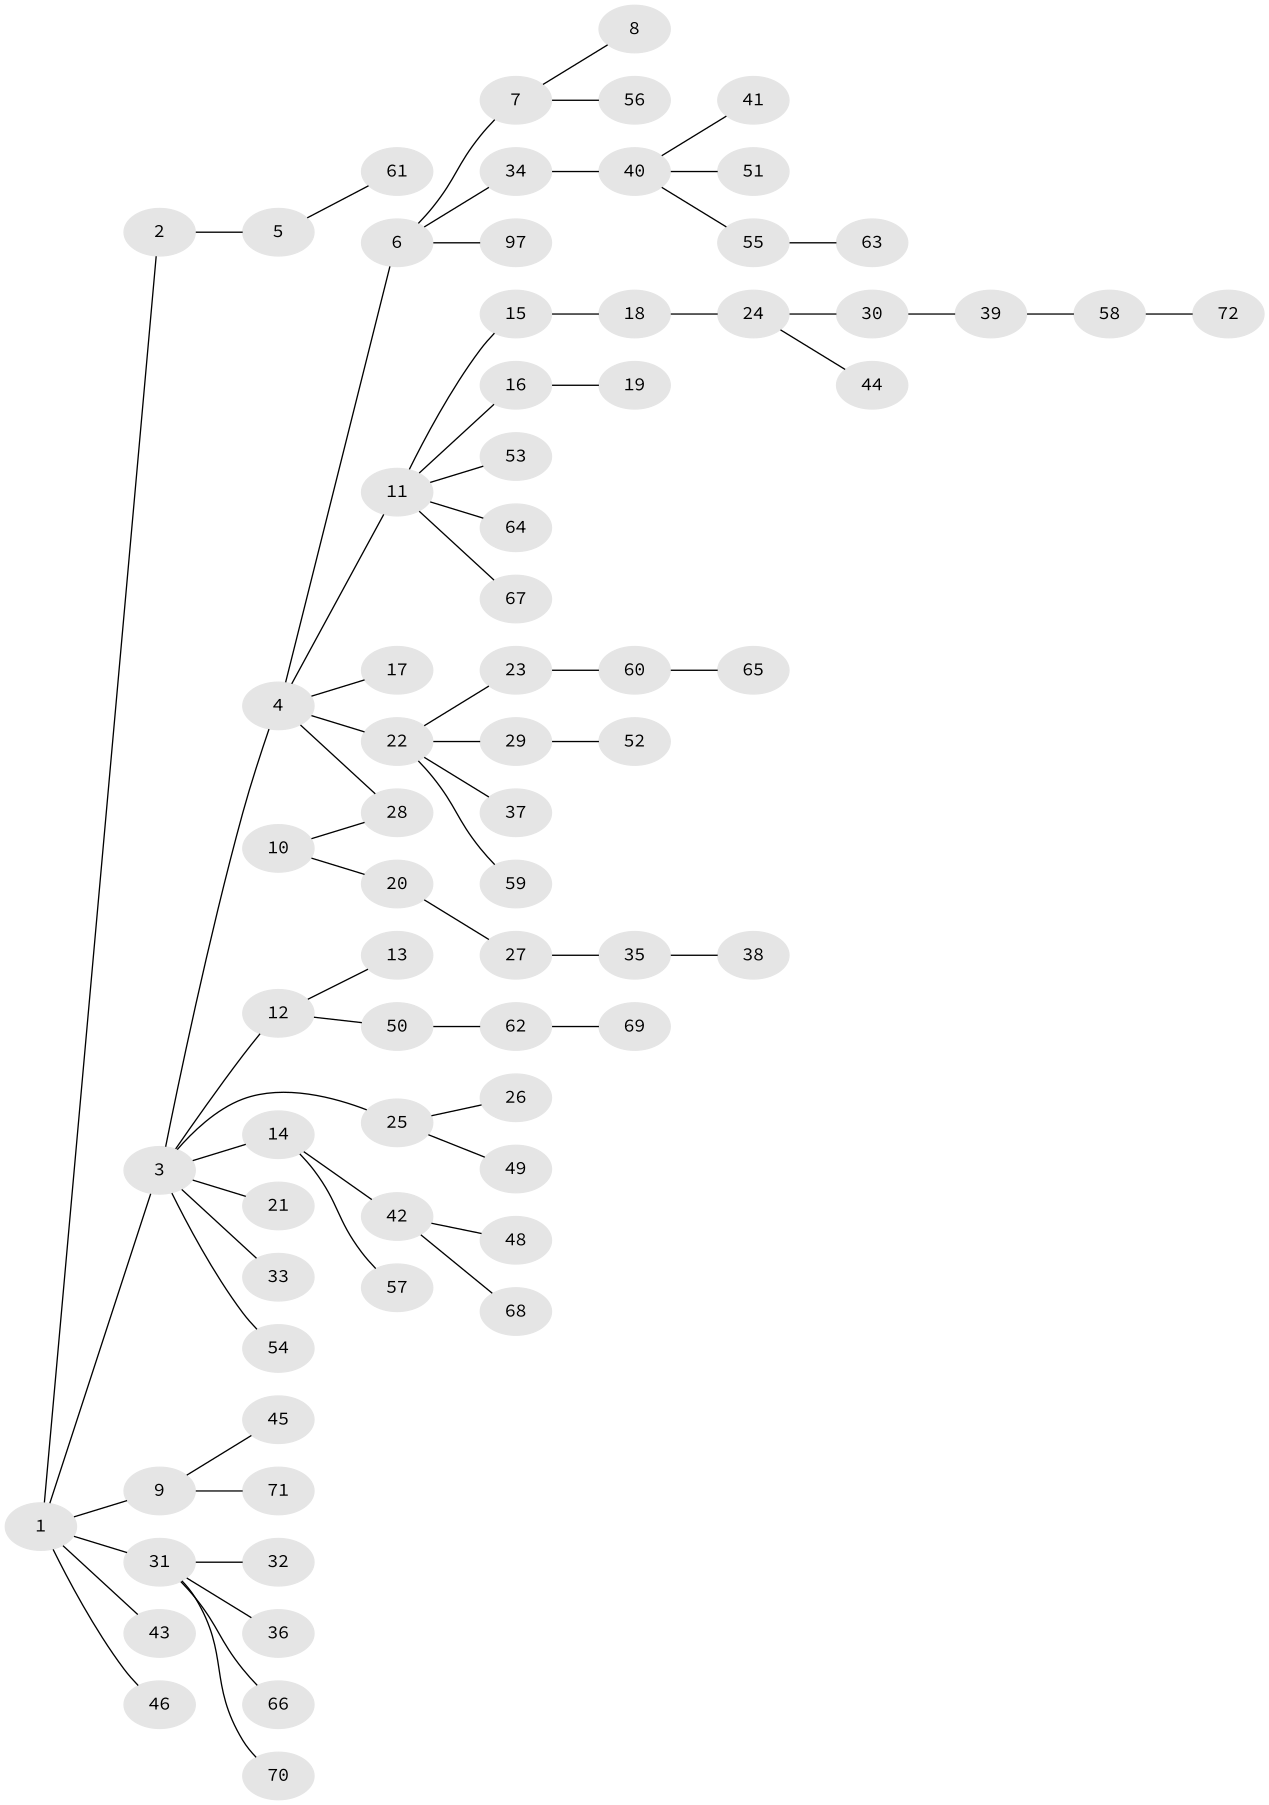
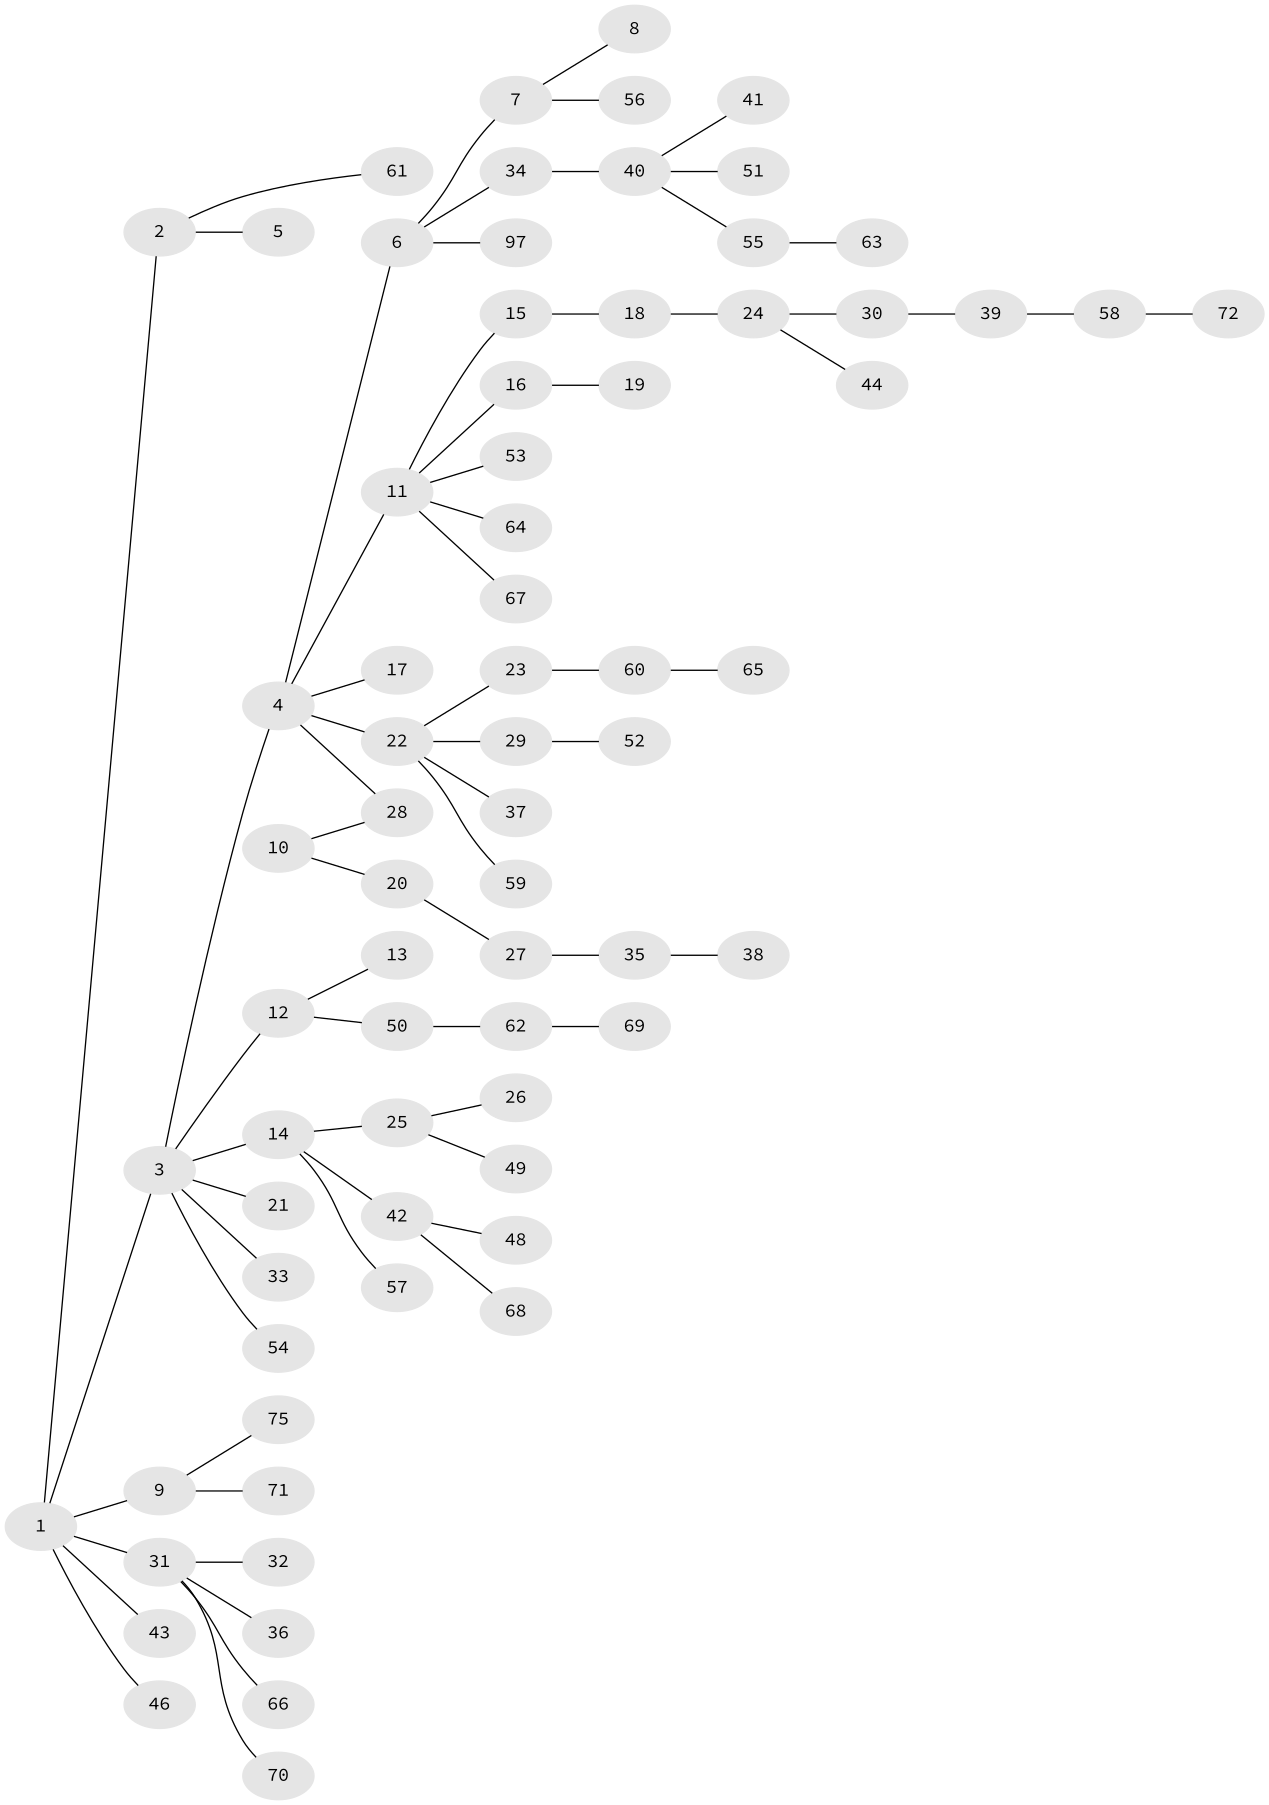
(338, 202) -> (273, 189)
(264, 1094) -> (338, 1129)
(278, 1420) -> (278, 1420)
